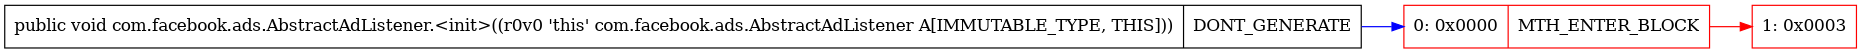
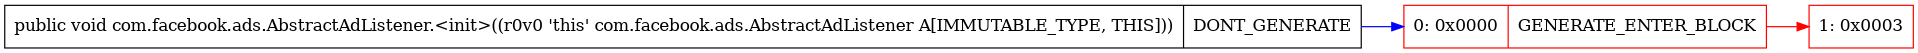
(1609, 26) -> (1637, 26)
